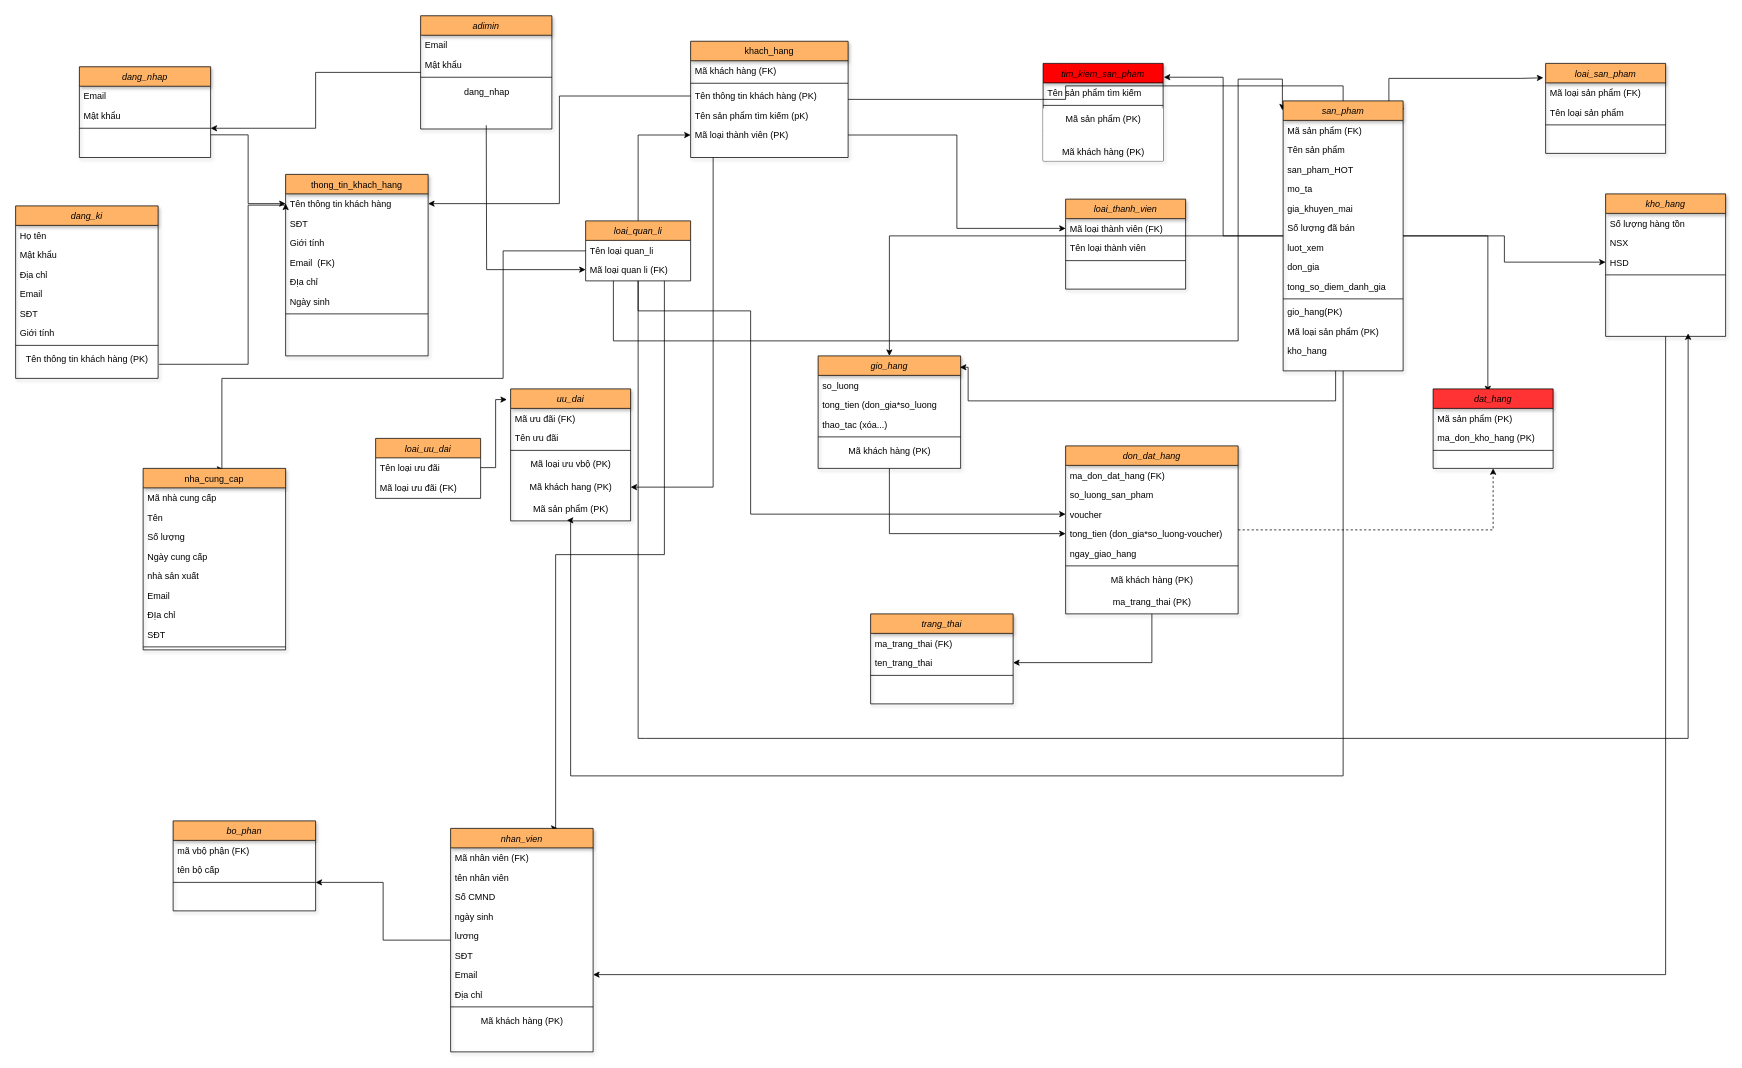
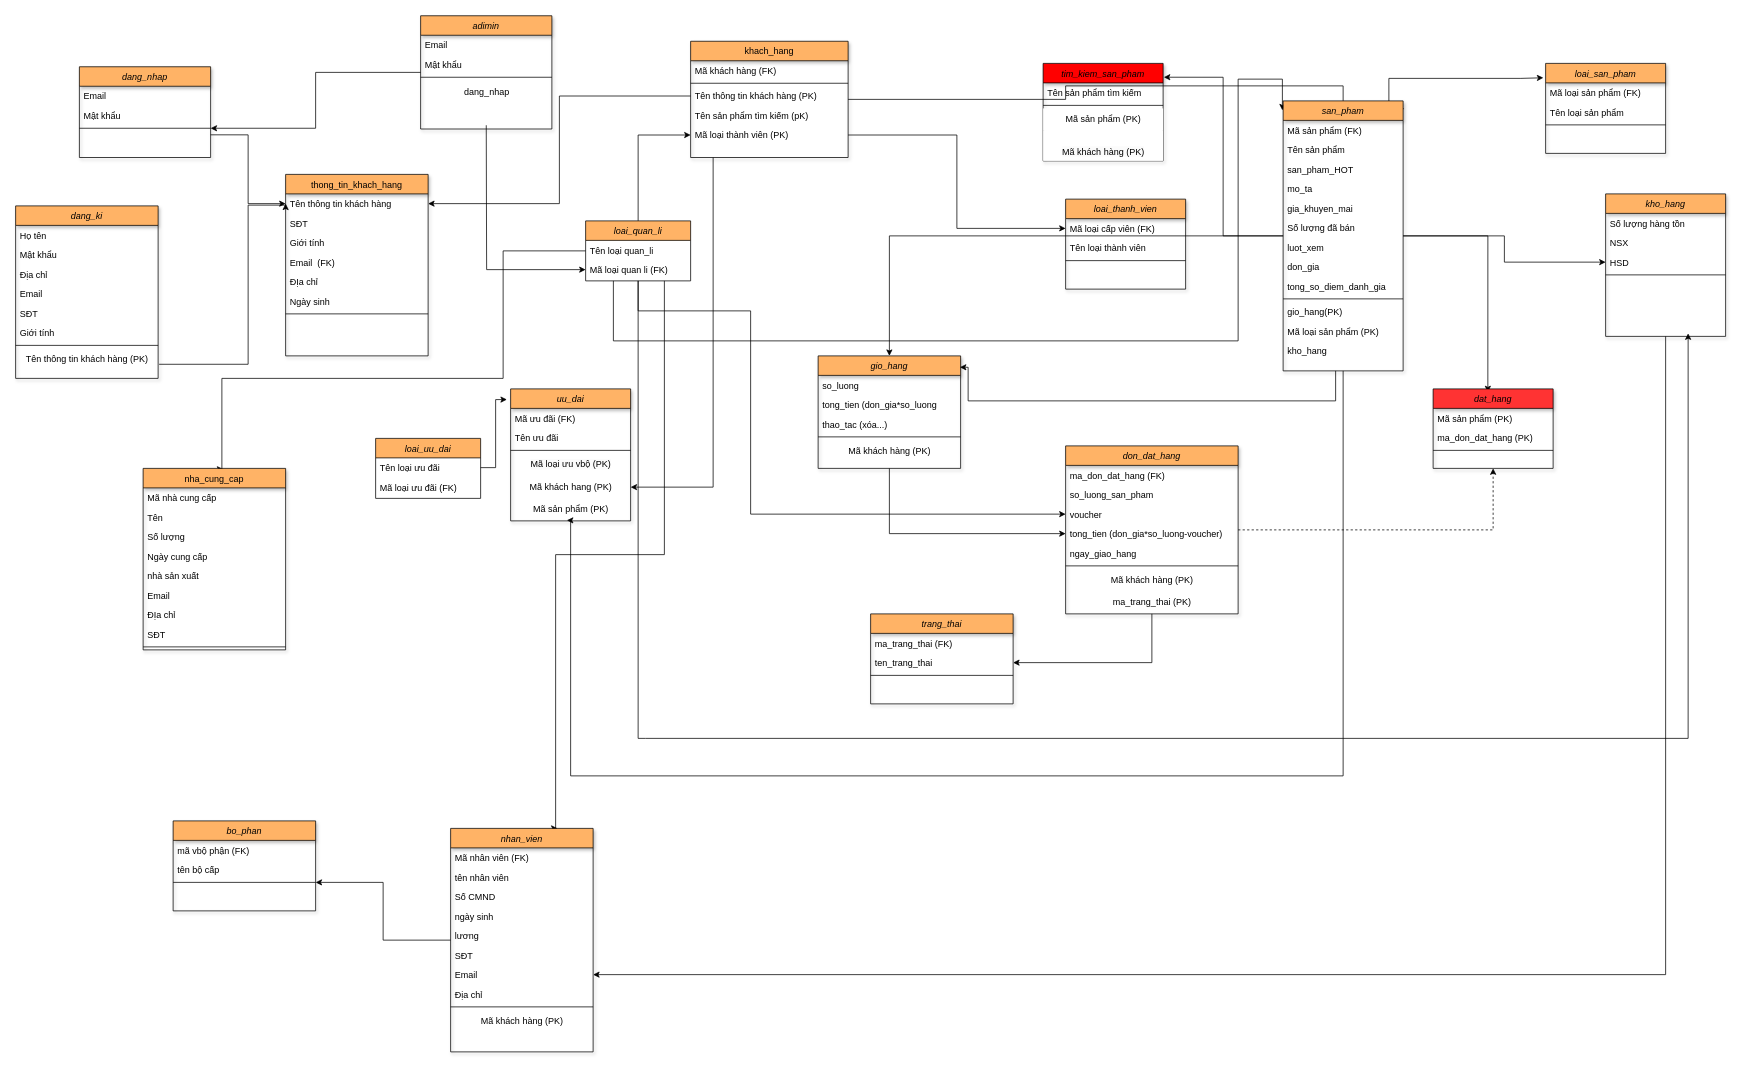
(1119, 229) -> (1114, 229)
(1486, 438) -> (1486, 438)
